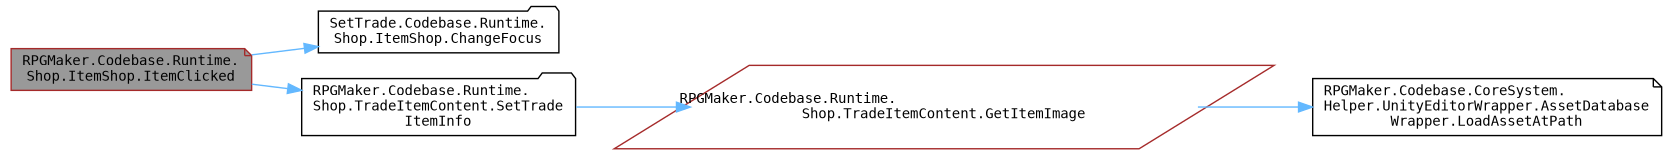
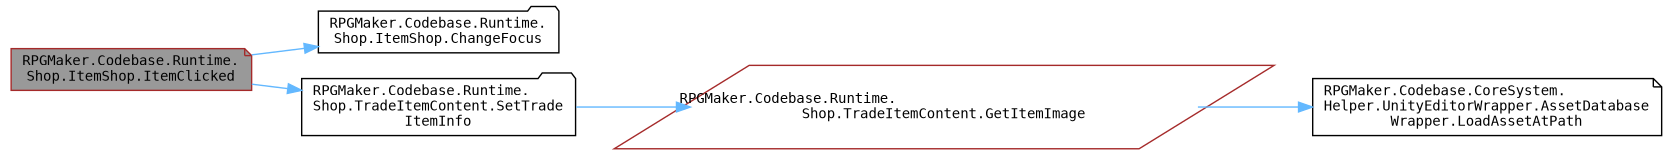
(439, 32) -> (439, 32)
